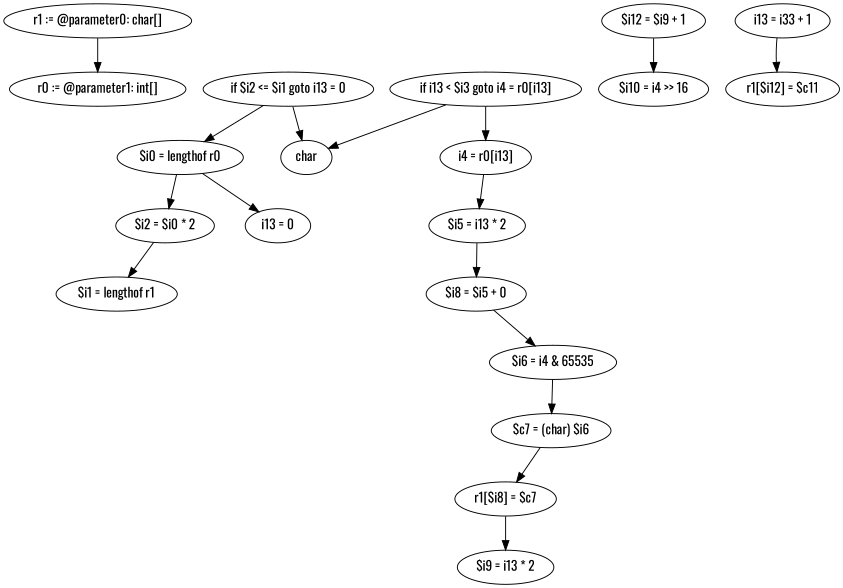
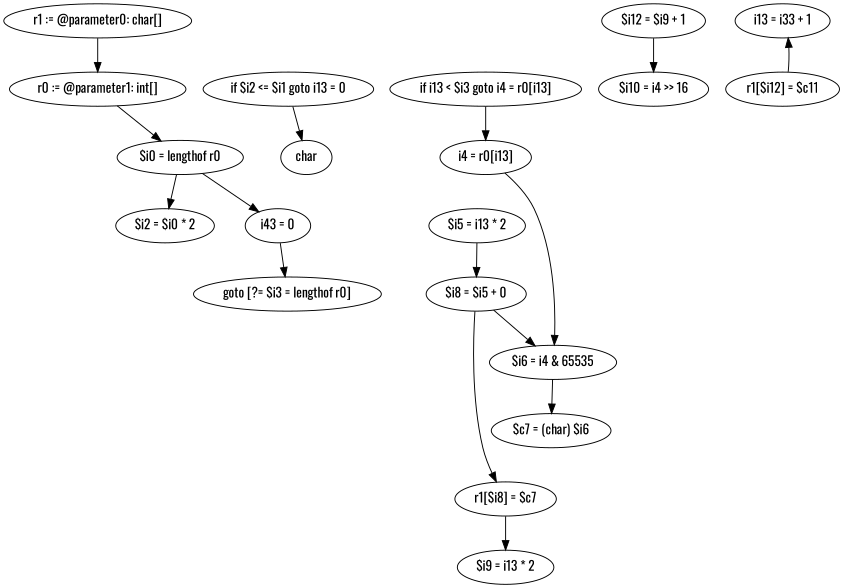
(776, 50) -> (789, 60)
(238, 121) -> (135, 120)
(392, 125) -> none
(482, 187) -> (547, 248)
(278, 226) -> (278, 226)
(117, 294) -> none
none -> (287, 294)
(531, 461) -> (475, 393)
